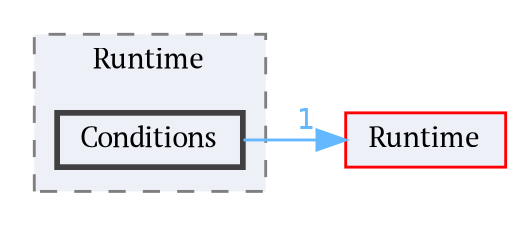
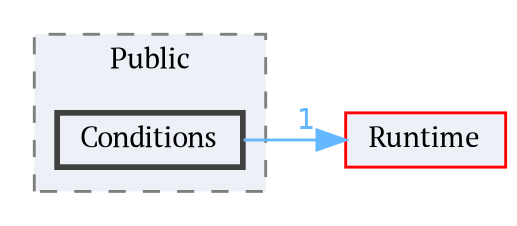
(150, 61) -> (150, 61)
